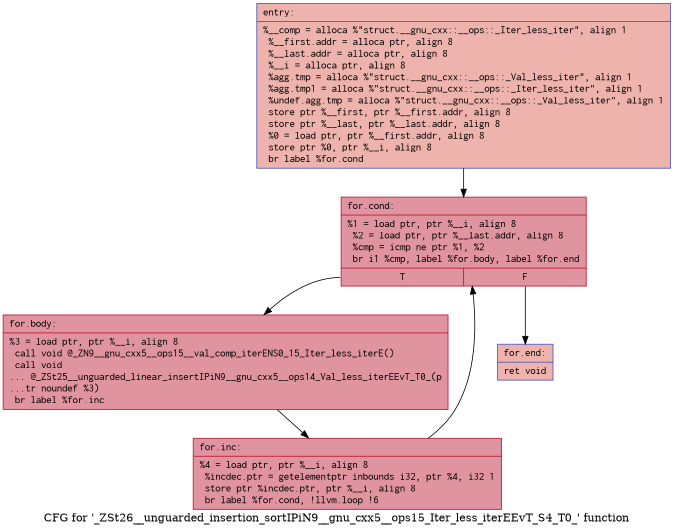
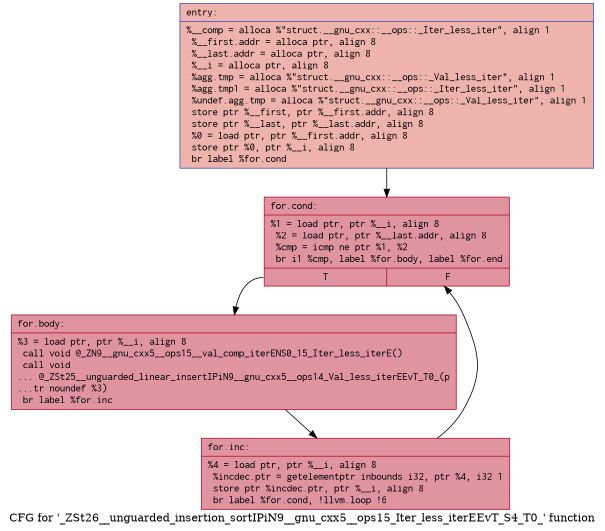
(525, 362) -> none
